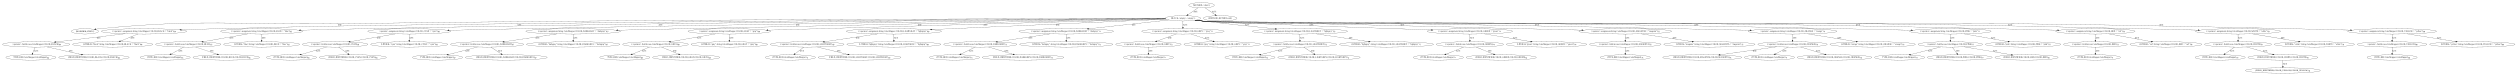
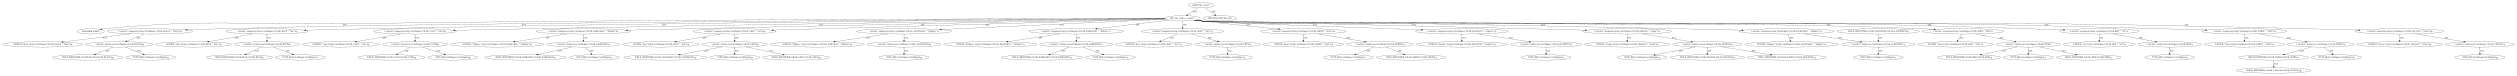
(833, 51) -> (701, 51)
(1309, 51) -> (1878, 37)
